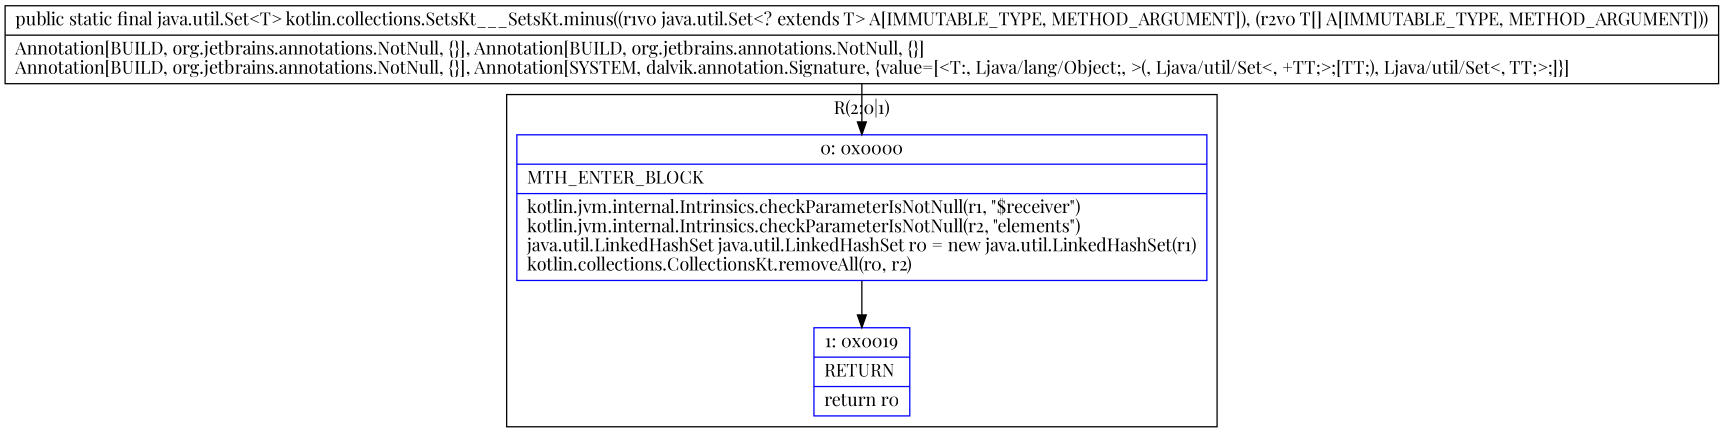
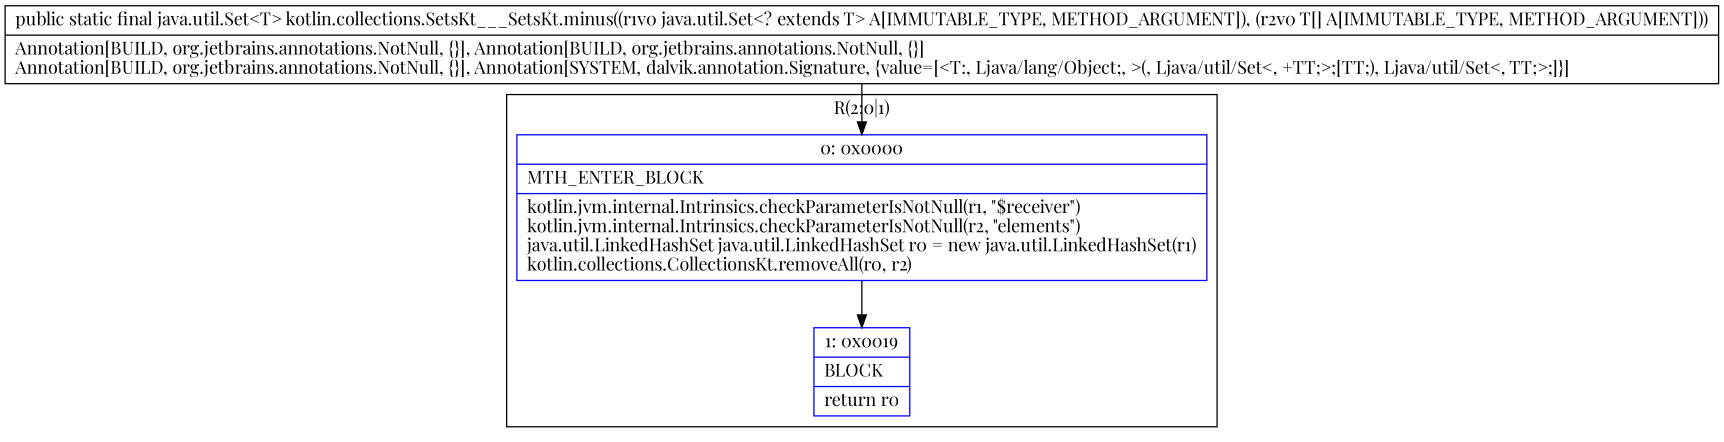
(859, 371) -> (854, 371)
